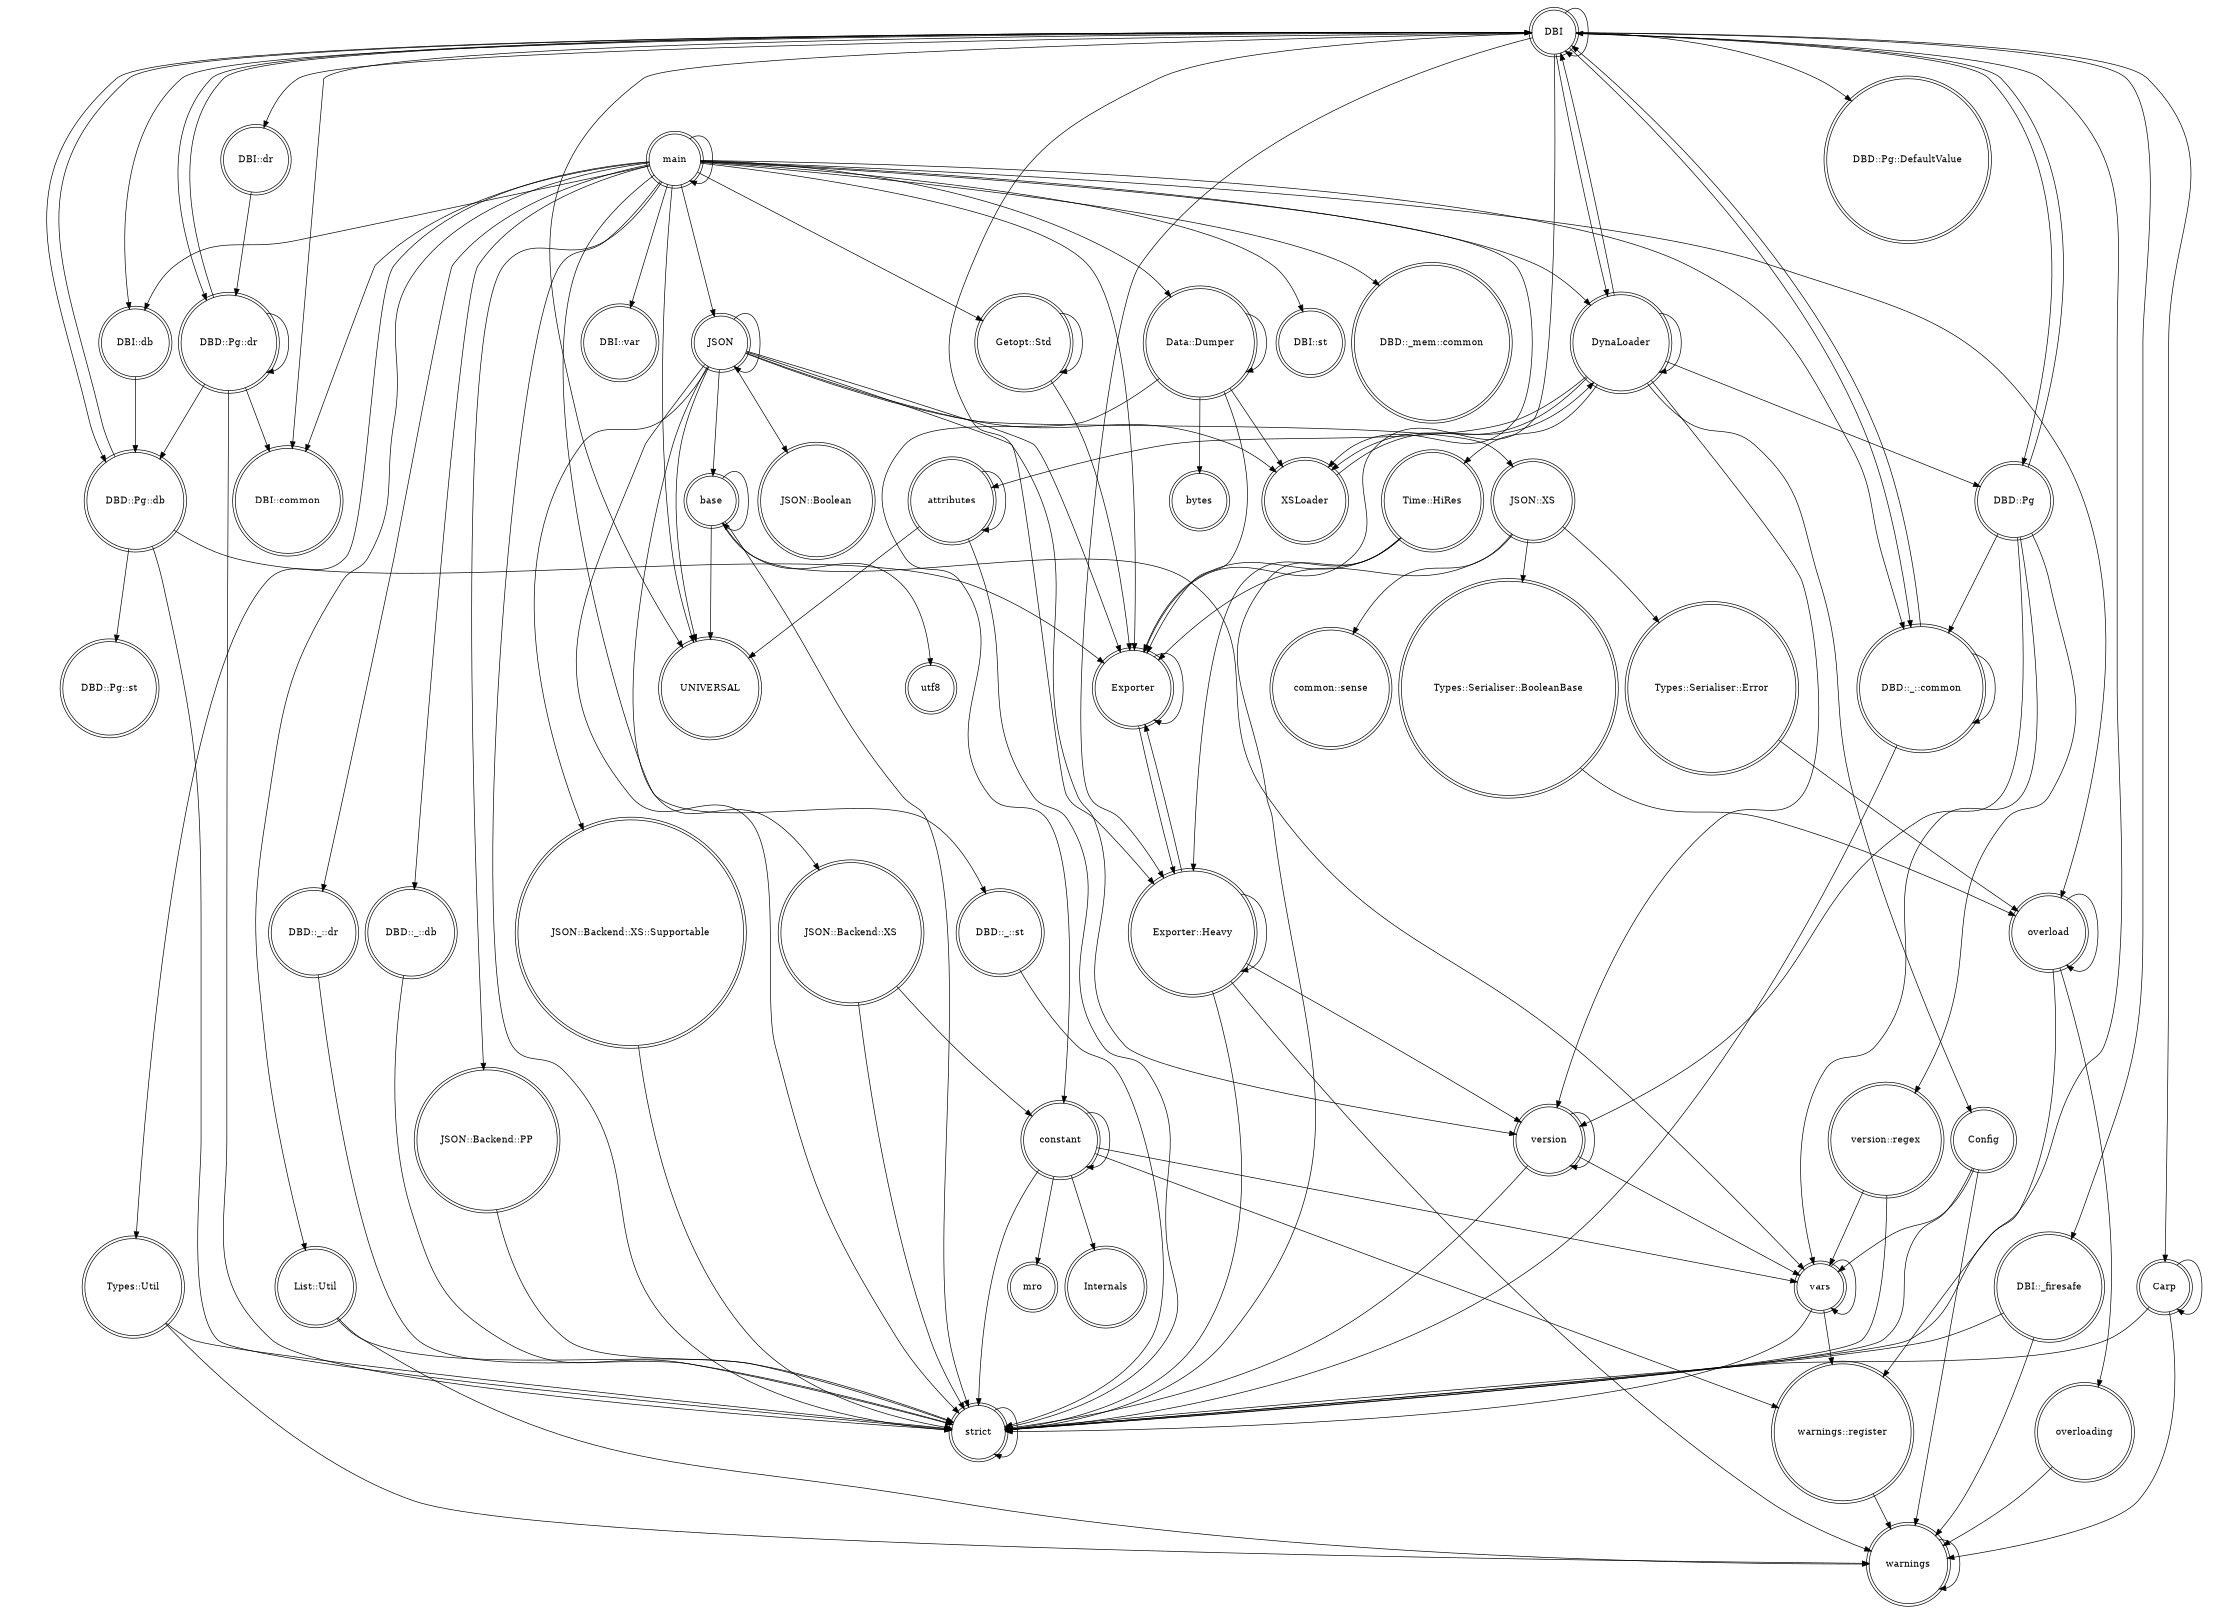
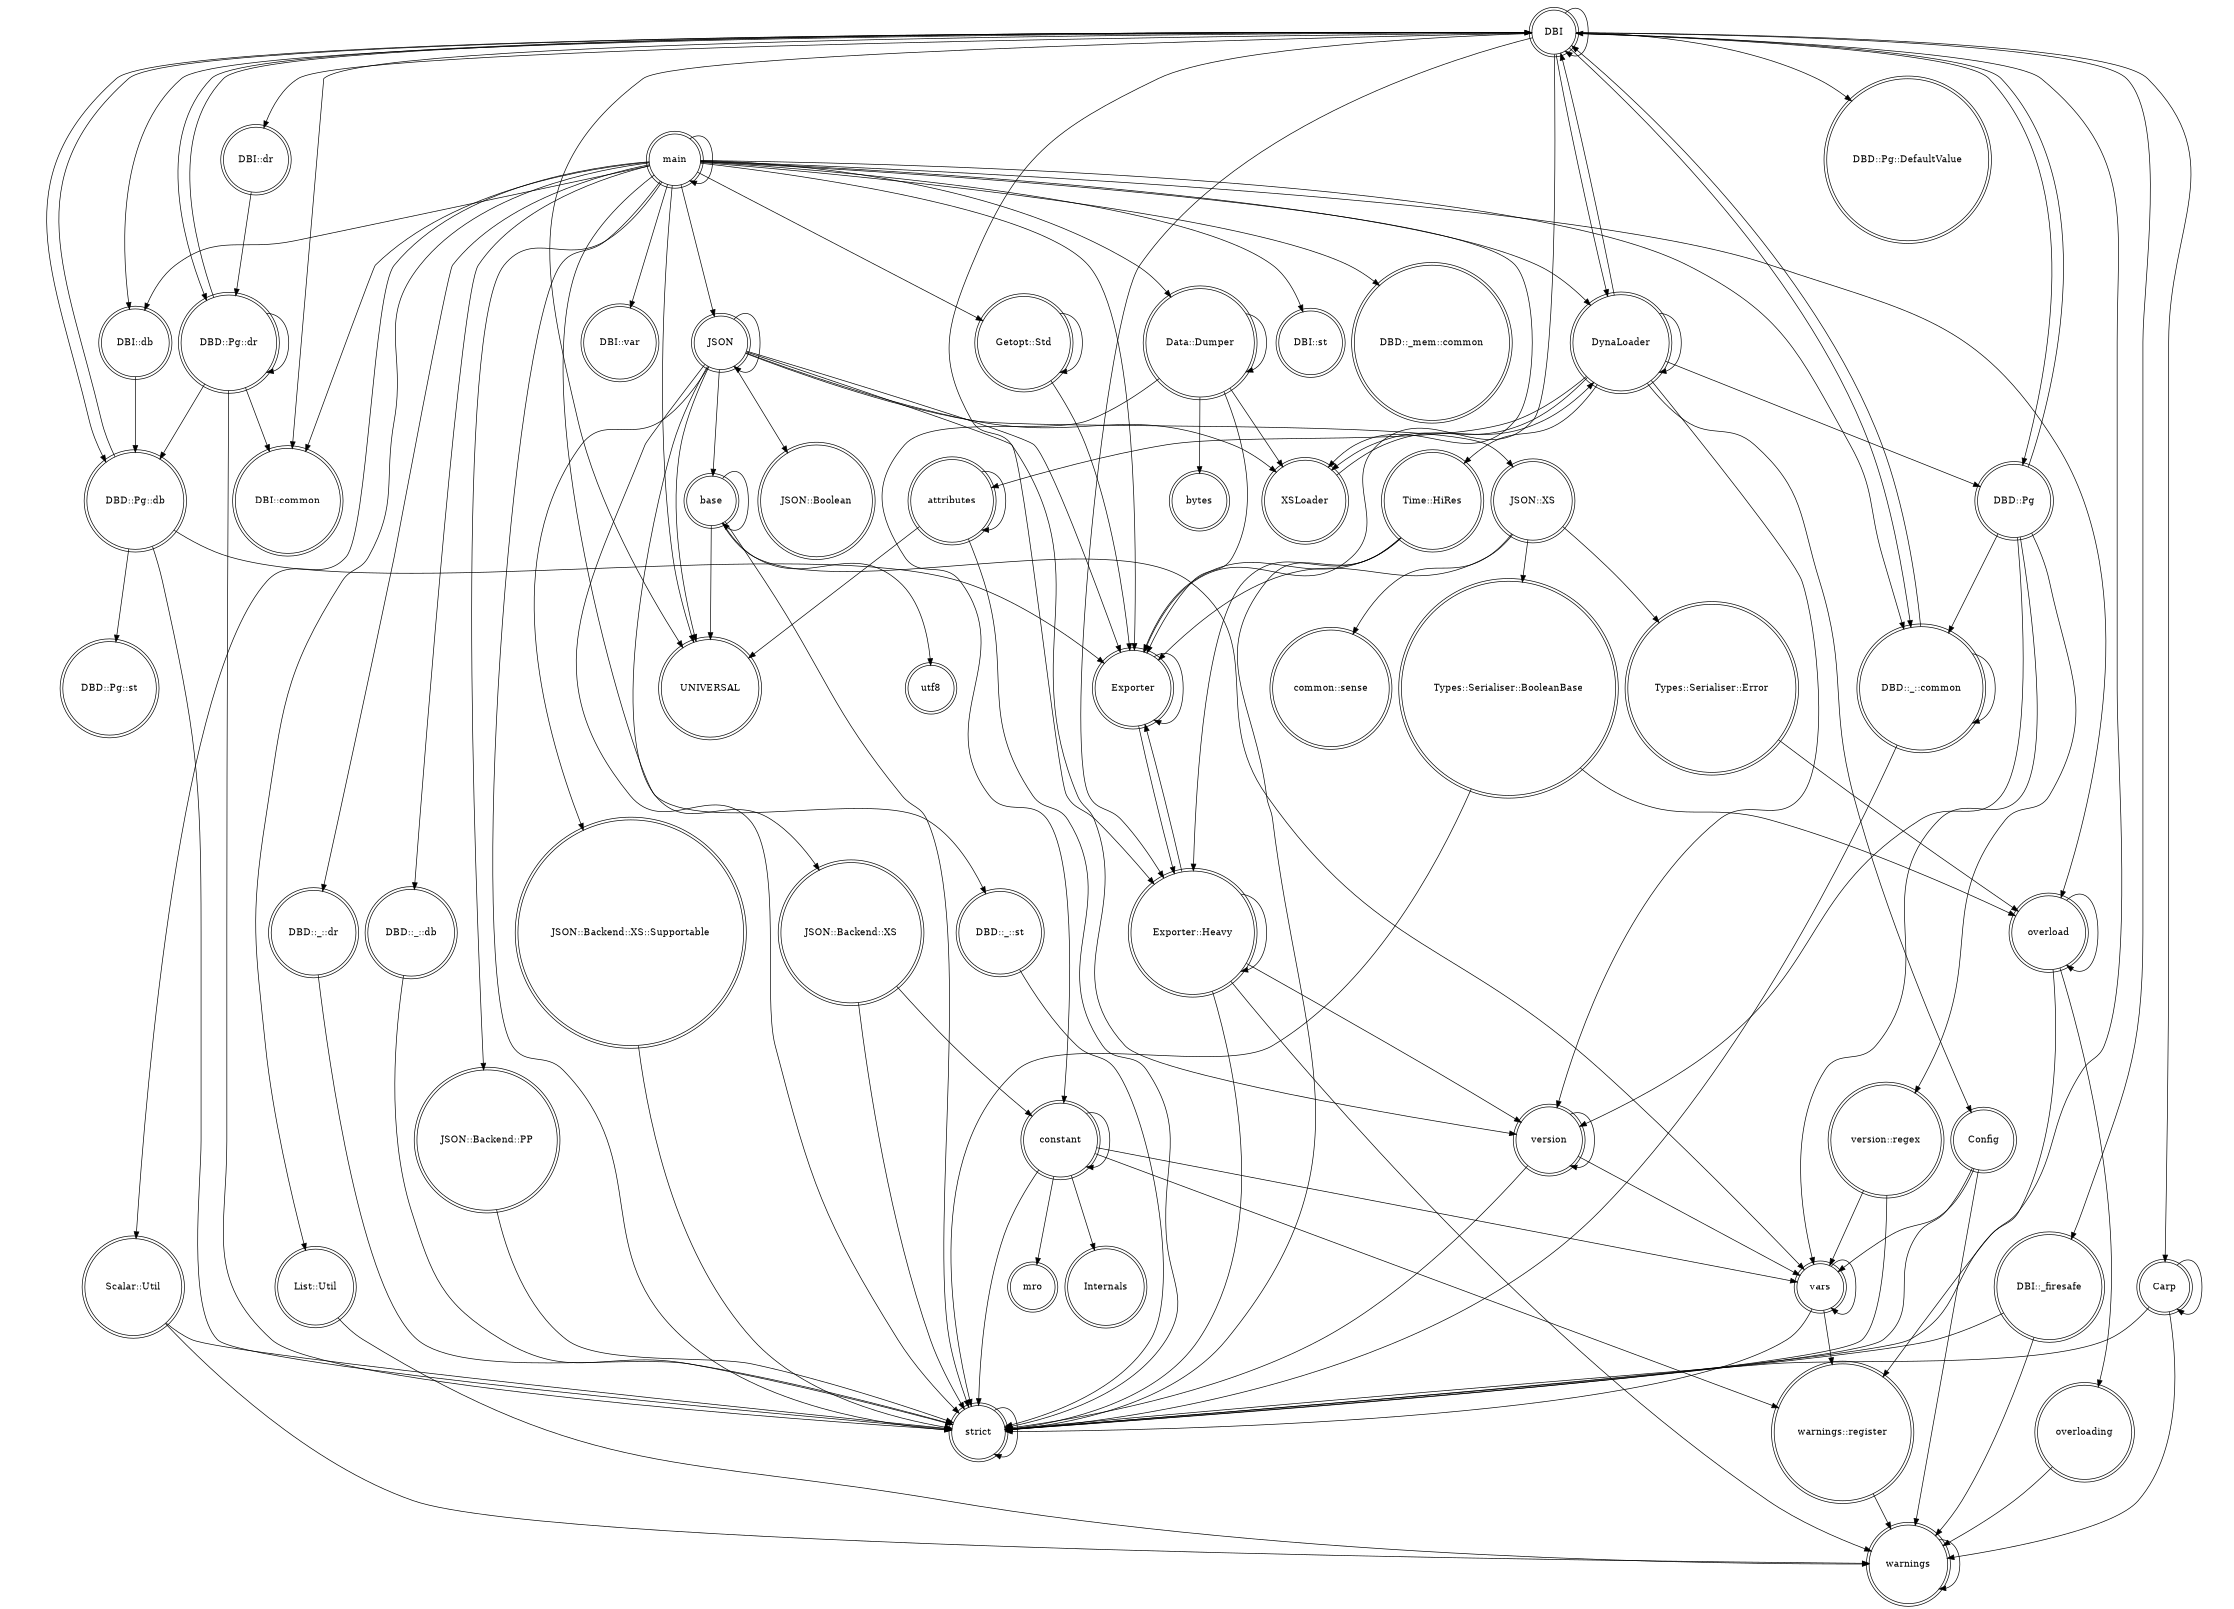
(133, 1287) -> (133, 1287)
(641, 1359) -> (1158, 1055)
